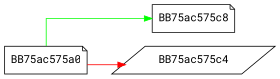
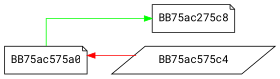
(193, 18) -> (193, 18)
(103, 65) -> (116, 56)
